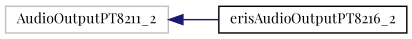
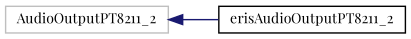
(313, 20) -> (312, 20)
